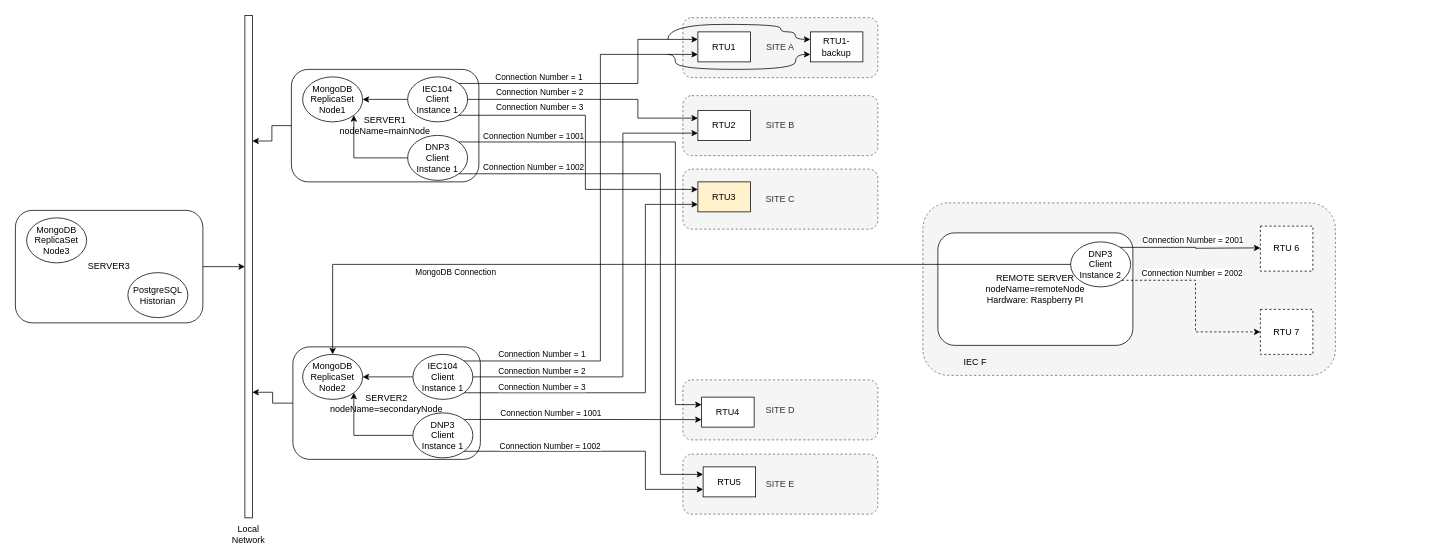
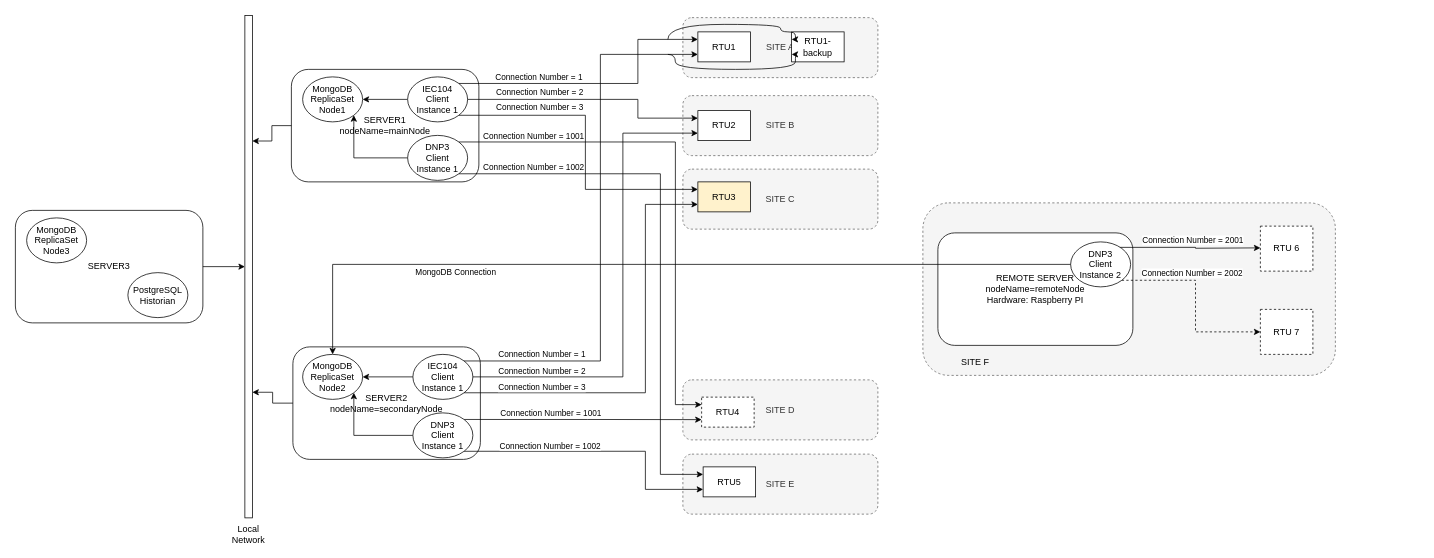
(837, 47) -> (818, 47)
(975, 362) -> (975, 362)
(728, 412) -> (728, 412)
